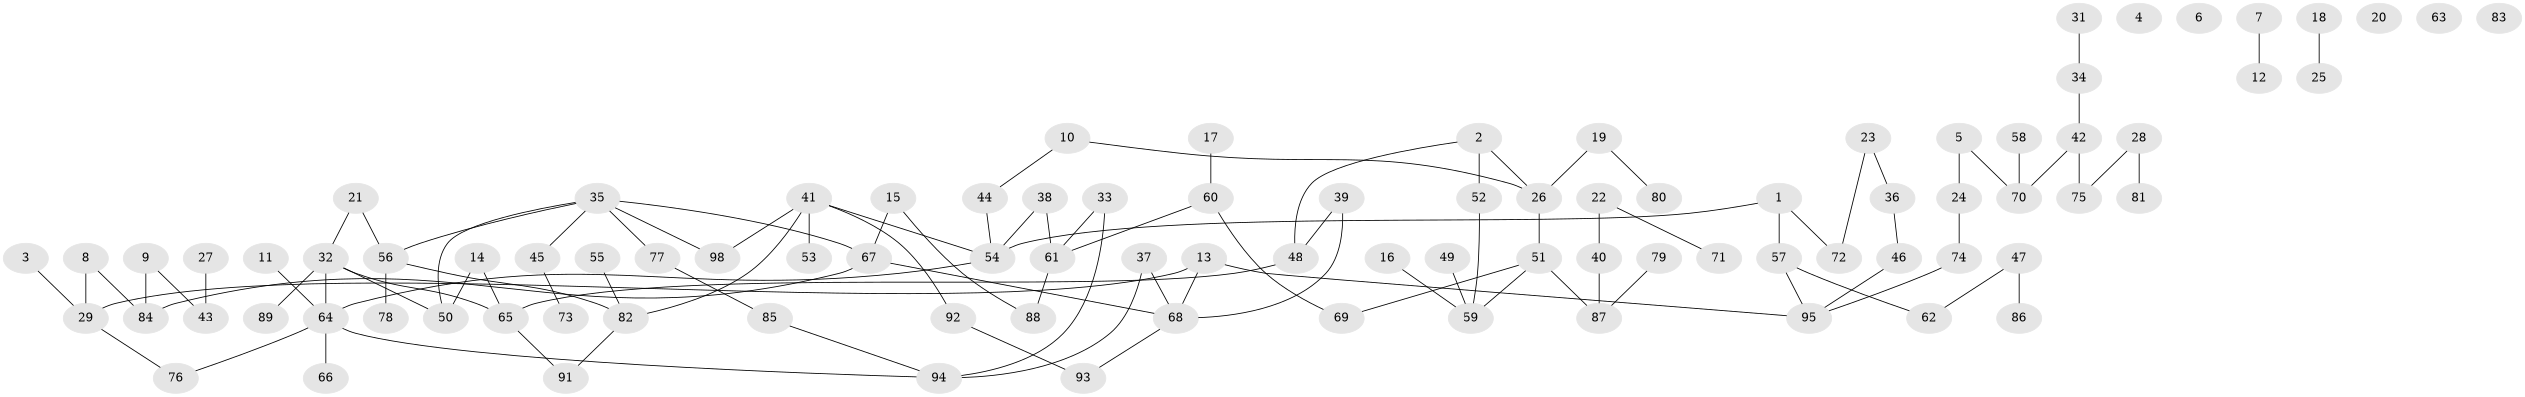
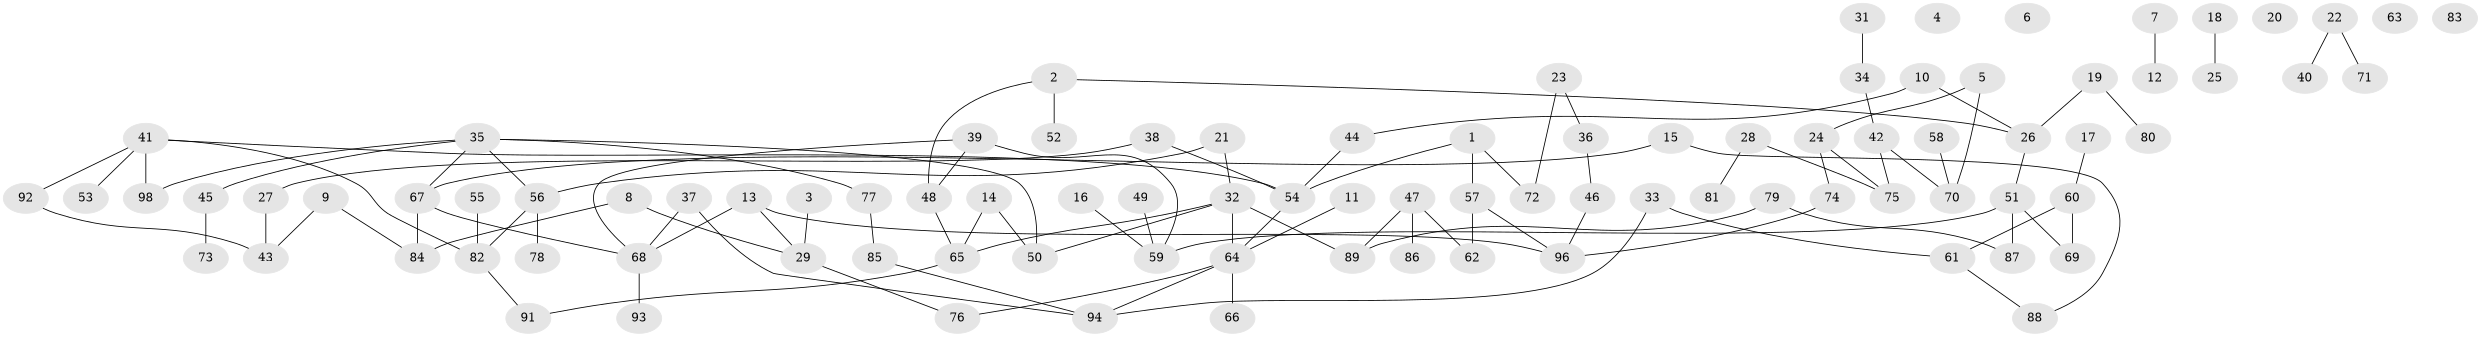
none -> (1855, 168)
none -> (1384, 227)
none -> (1533, 227)
(1049, 228) -> (536, 162)
(1479, 258) -> (1119, 155)
(1599, 288) -> none
(1809, 318) -> (1562, 258)
(1018, 348) -> (146, 228)
